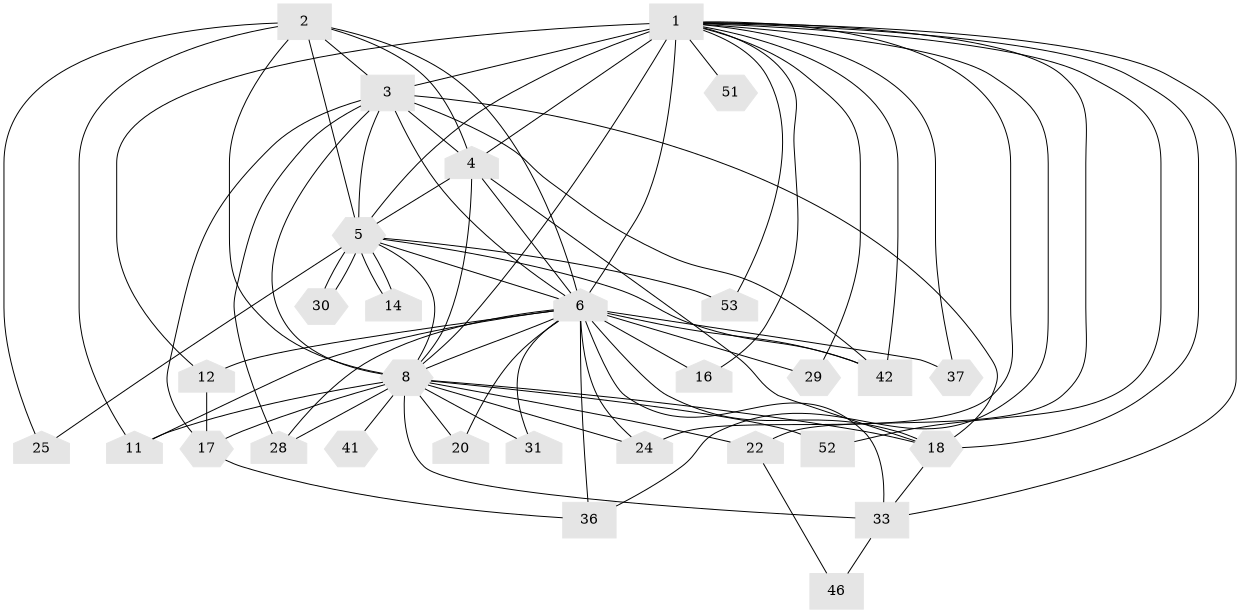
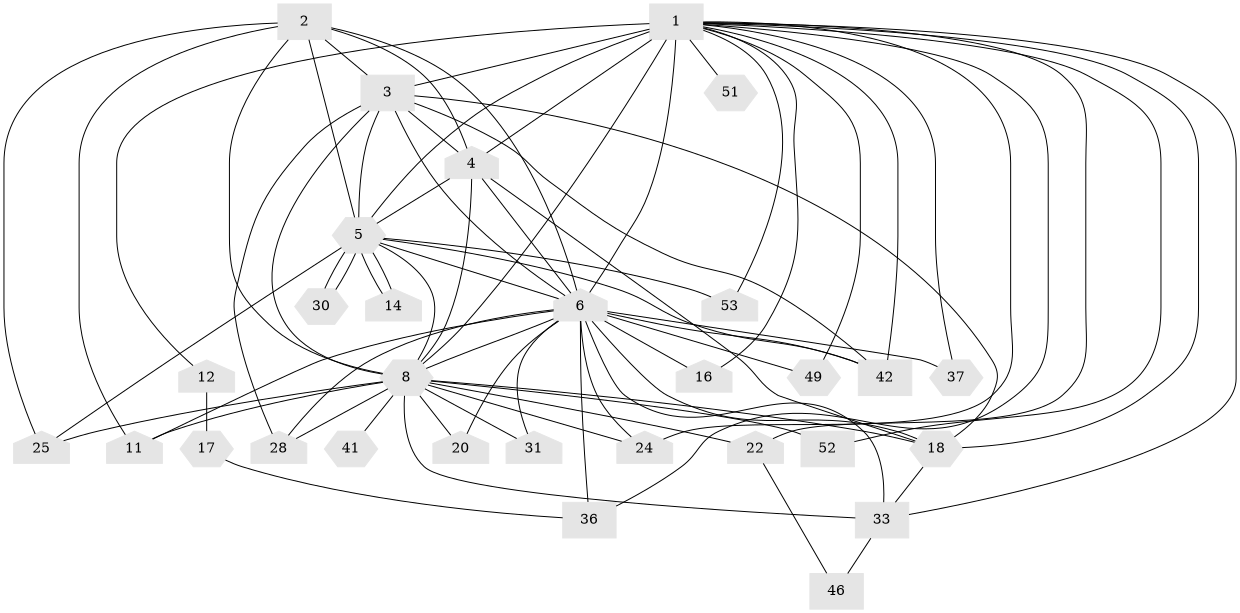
(206, 234) -> none
(388, 334) -> none
(814, 378) -> (814, 378)
(300, 410) -> (246, 402)
